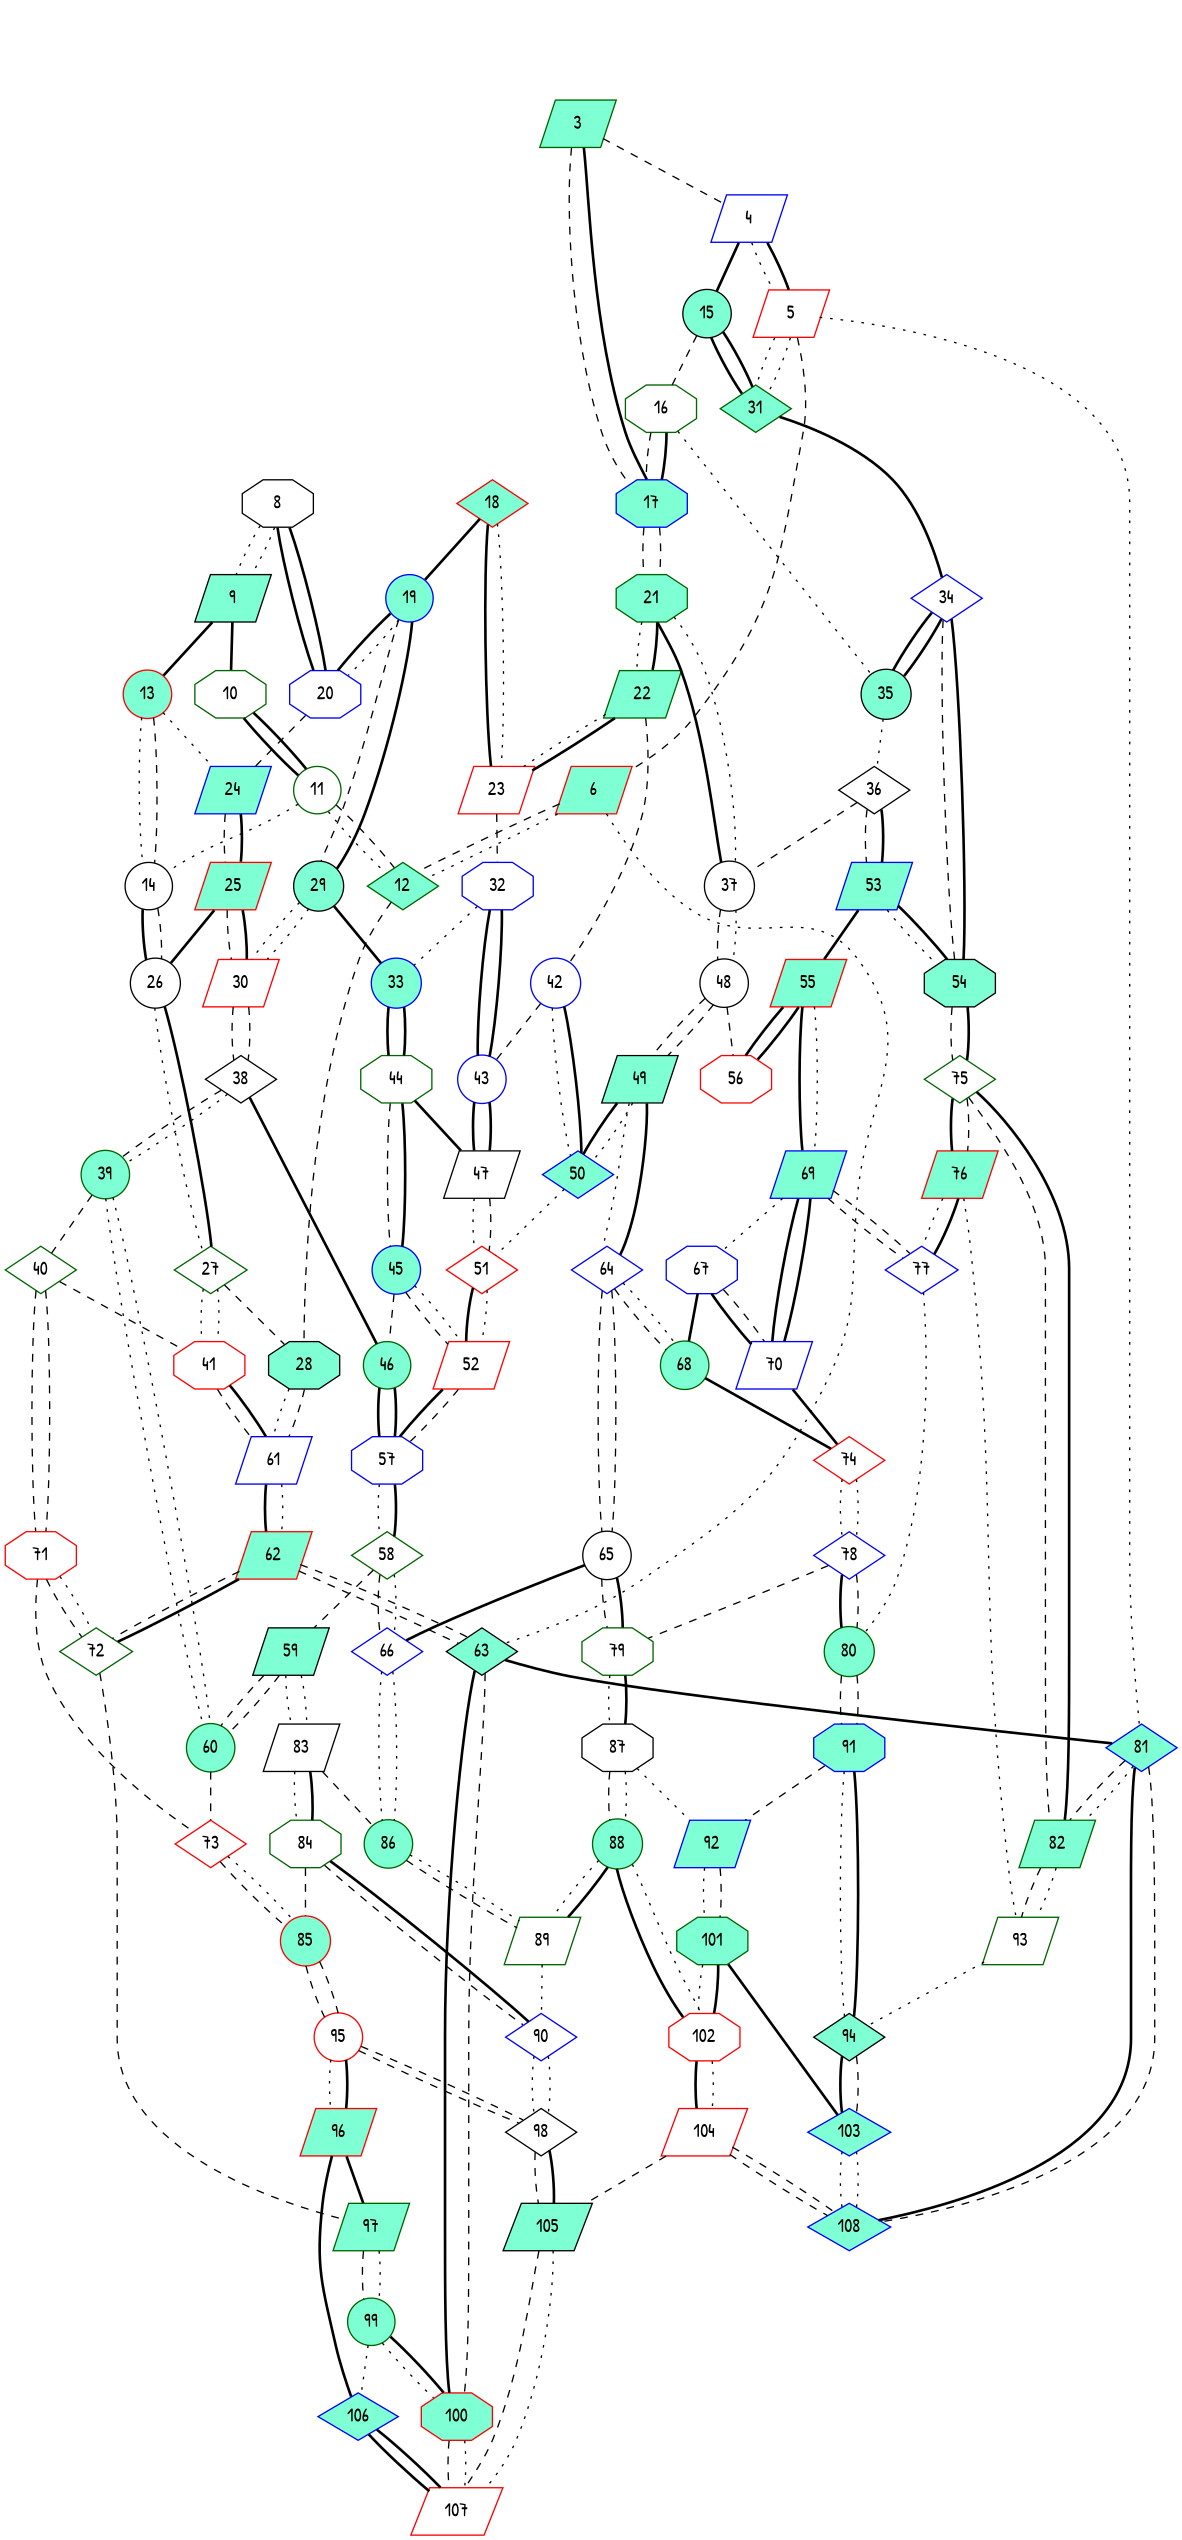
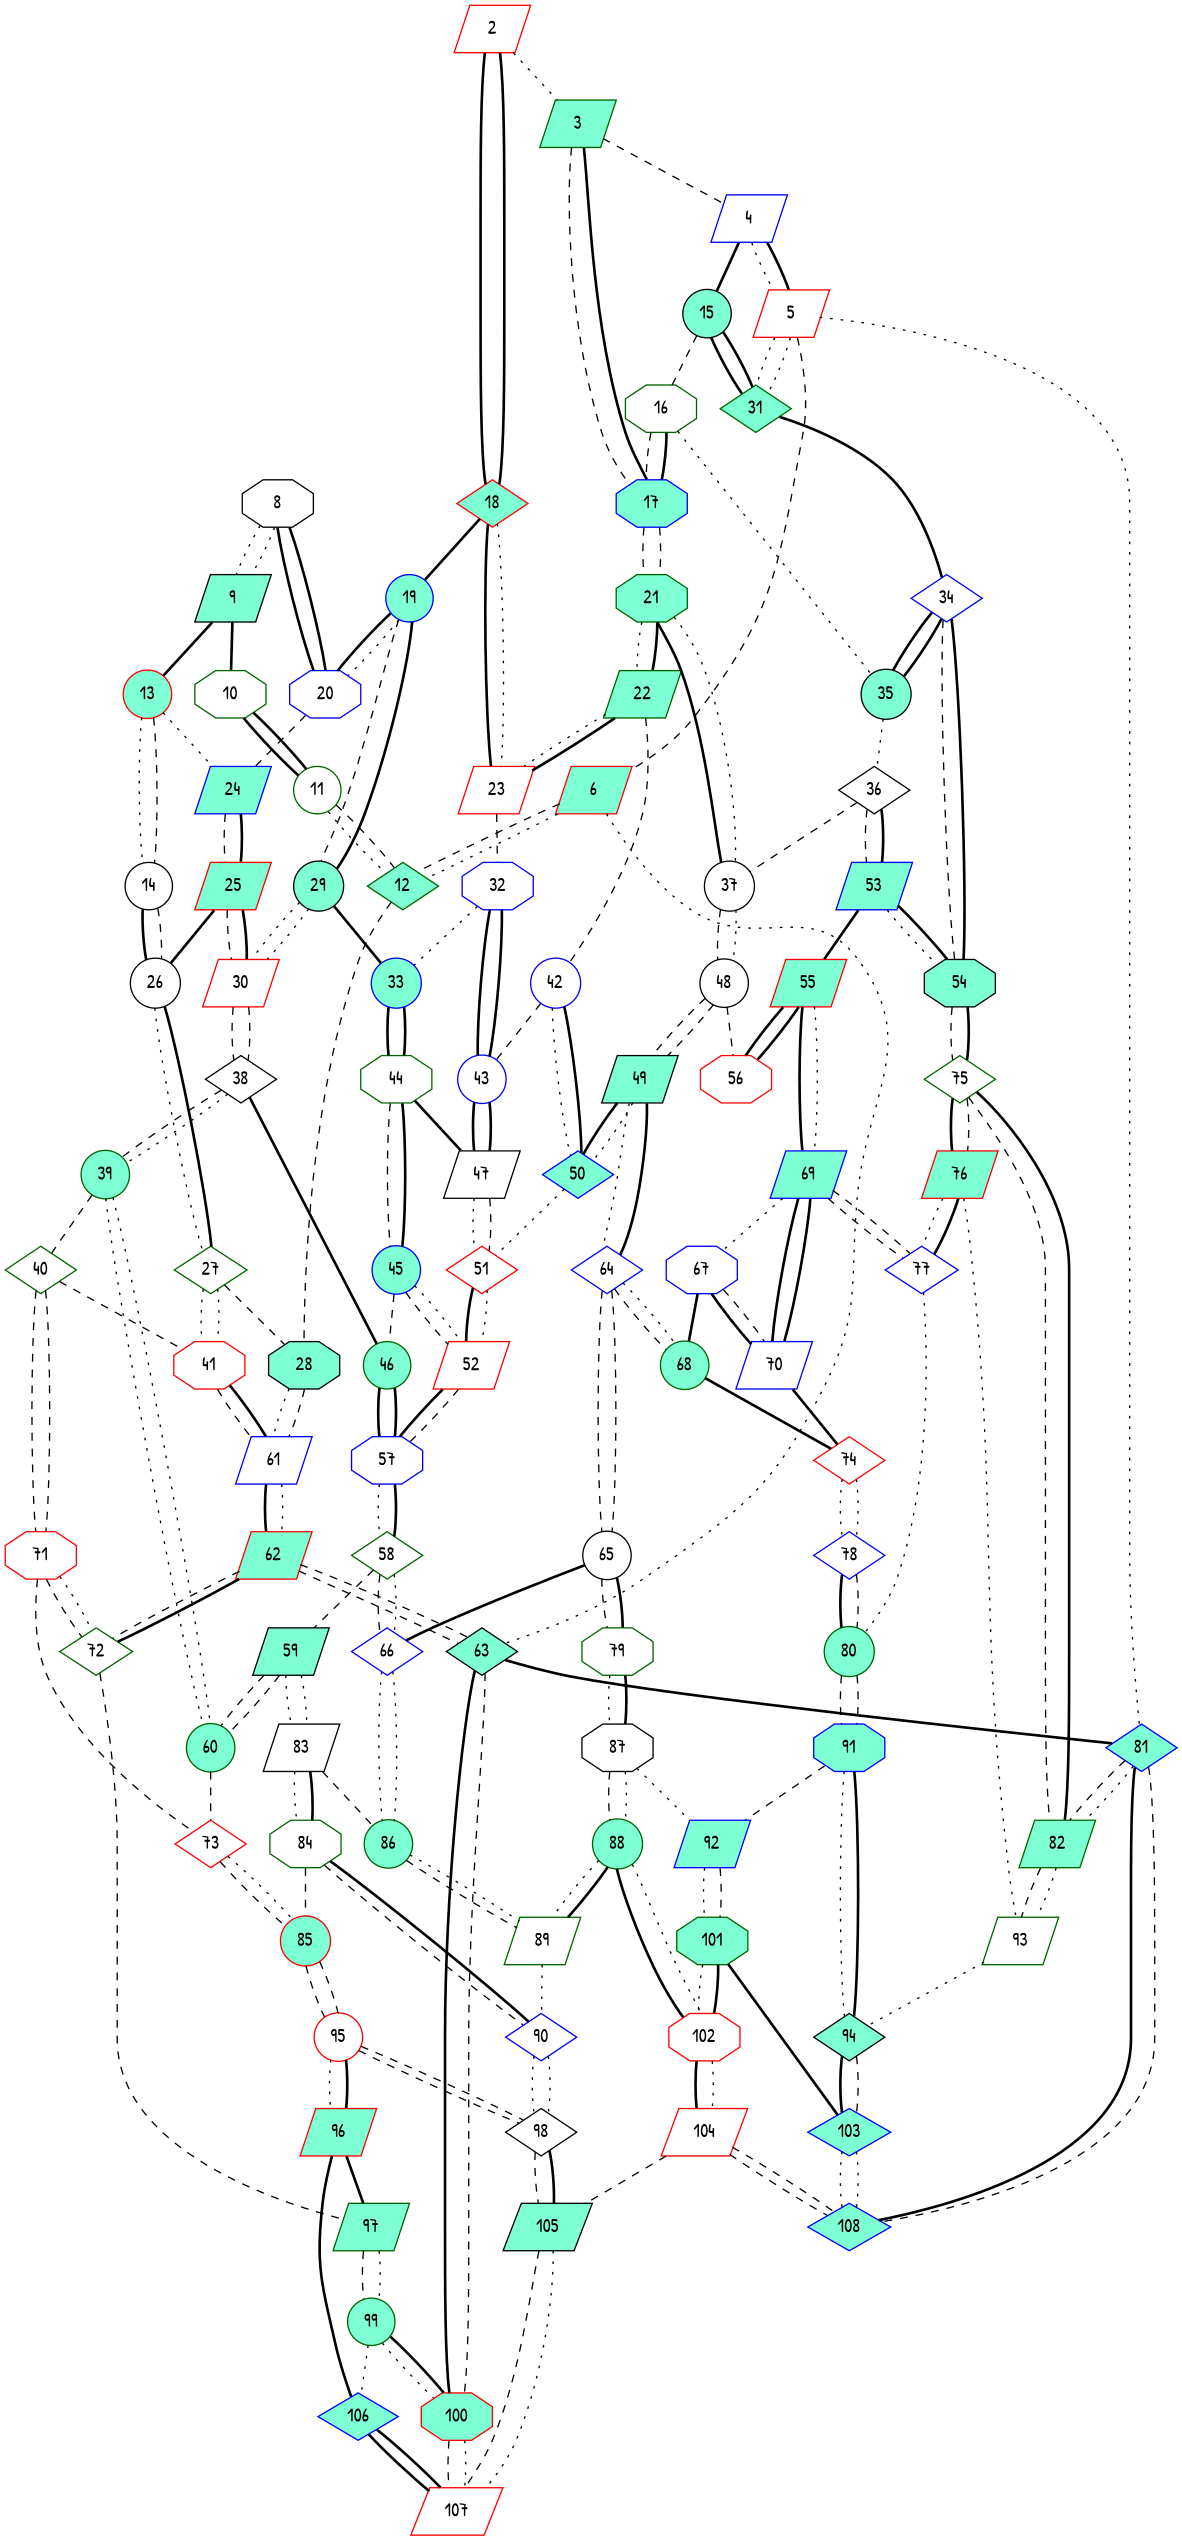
none -> (492, 29)
(233, 838) -> none
(739, 1602) -> none
